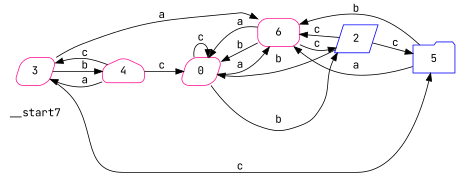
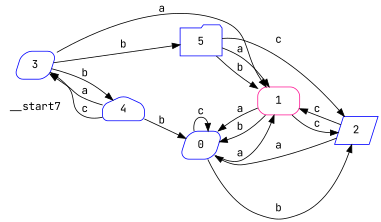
(279, 33) -> (279, 101)
(389, 47) -> (287, 63)
(279, 59) -> (279, 146)
(162, 66) -> (162, 121)
(35, 71) -> (35, 65)
(123, 71) -> (123, 109)
(201, 71) -> (201, 145)
(240, 167) -> (123, 45)
